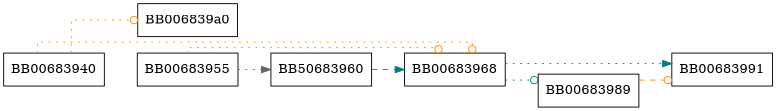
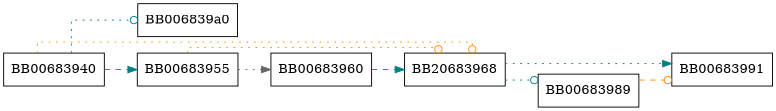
(85, 20) -> (85, 20)
none -> (116, 70)
(321, 70) -> (321, 70)
(455, 70) -> (455, 70)
